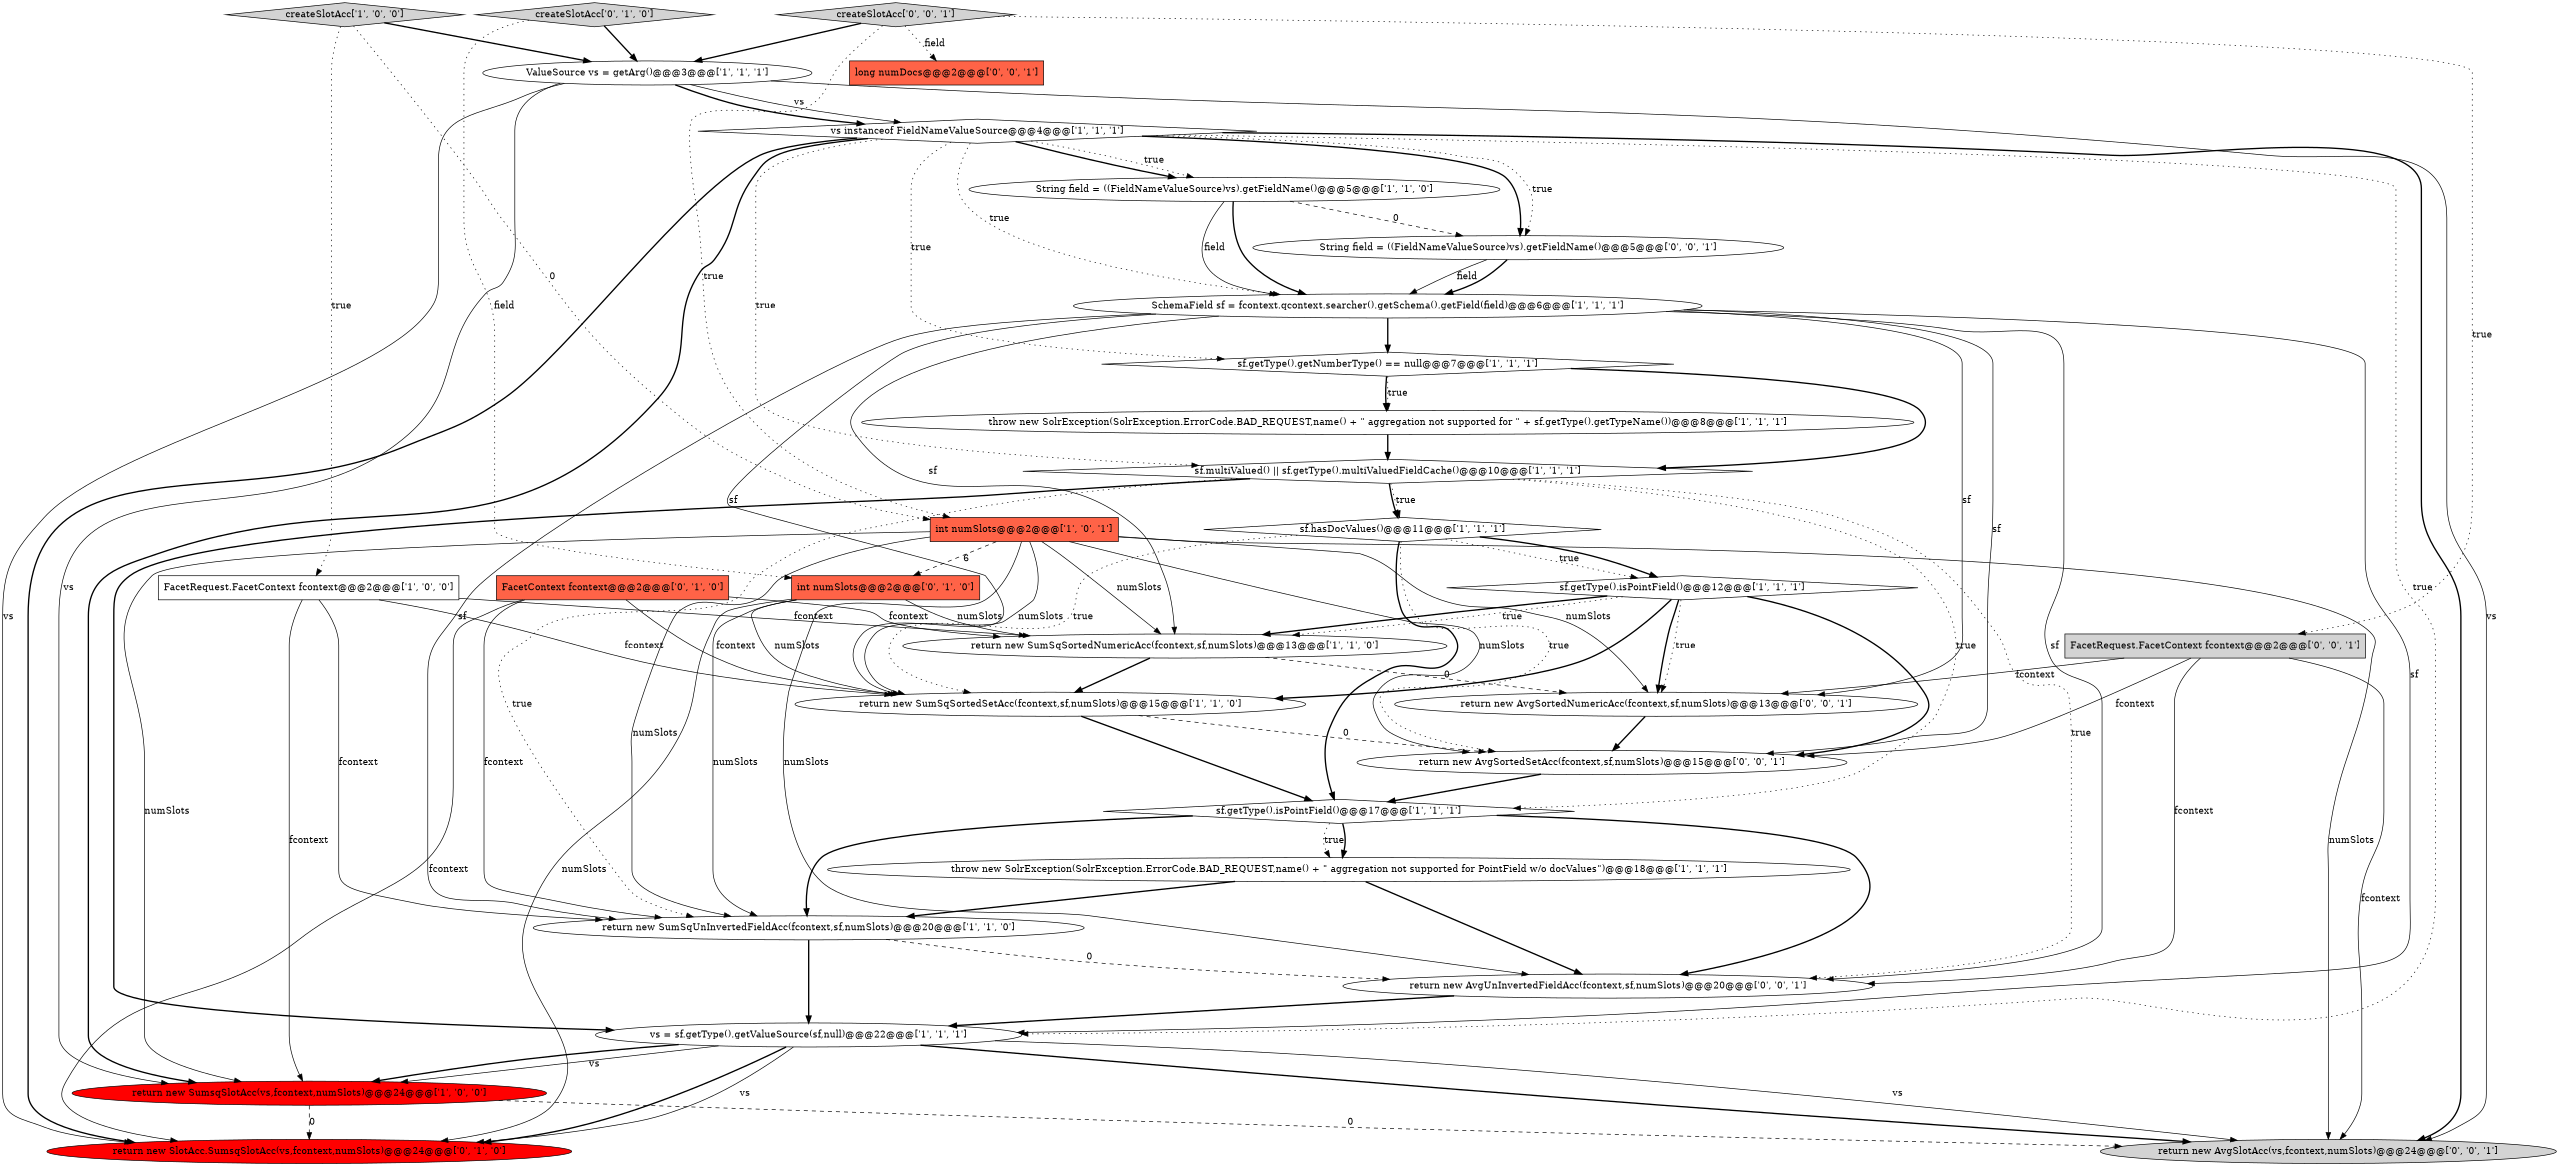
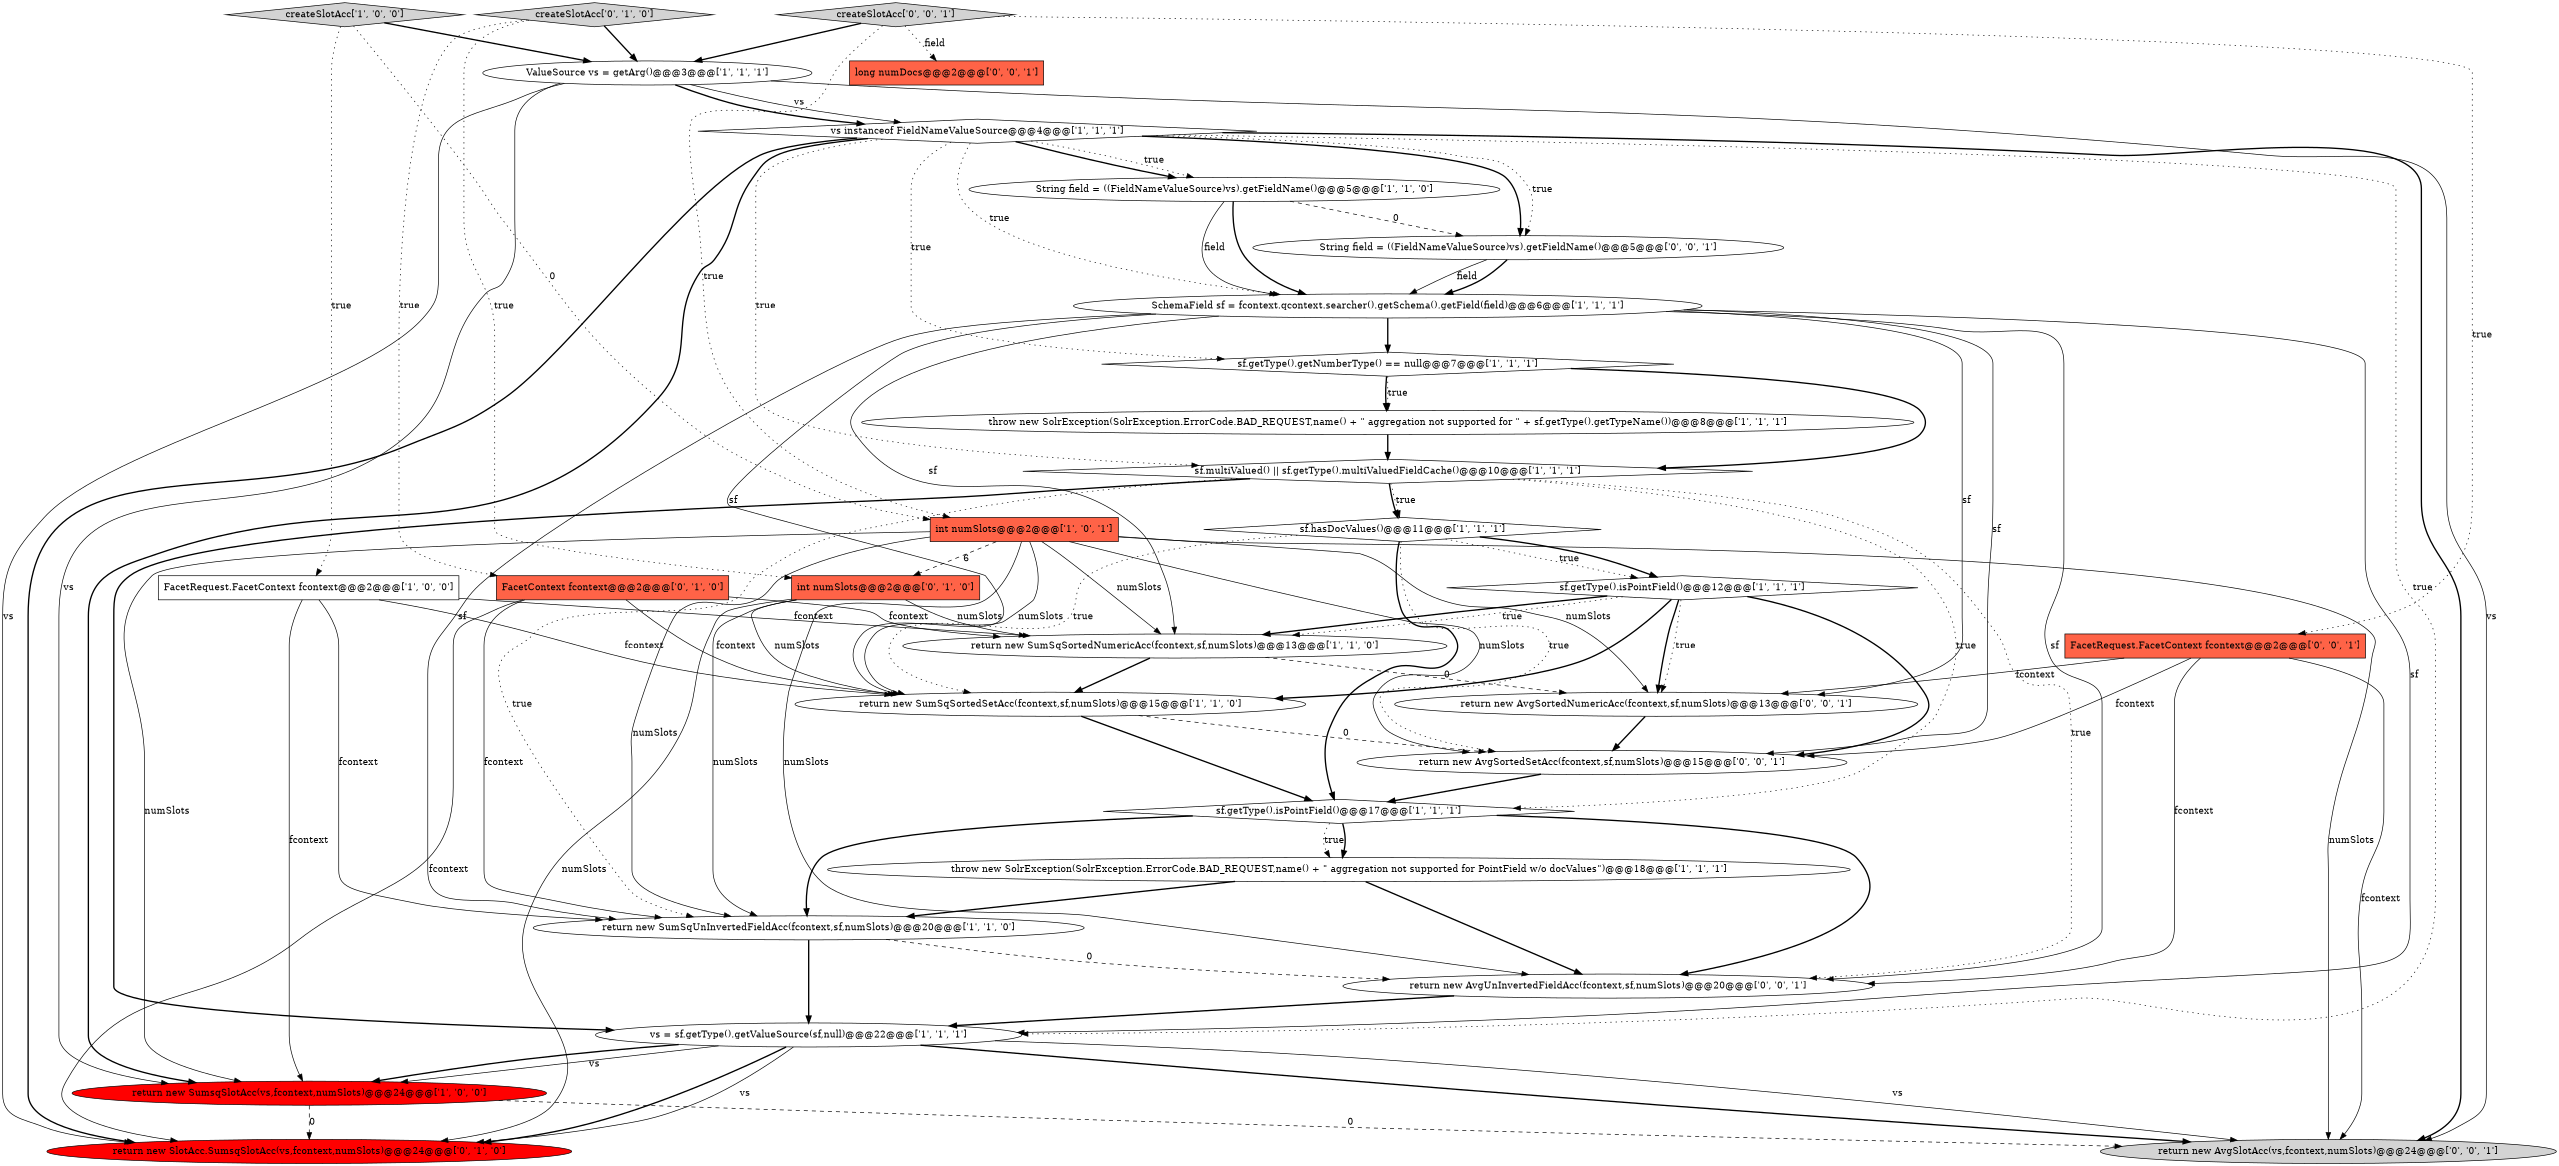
none -> (400, 295)
(504, 306) -> (504, 306)
(2215, 646) -> (2215, 646)
